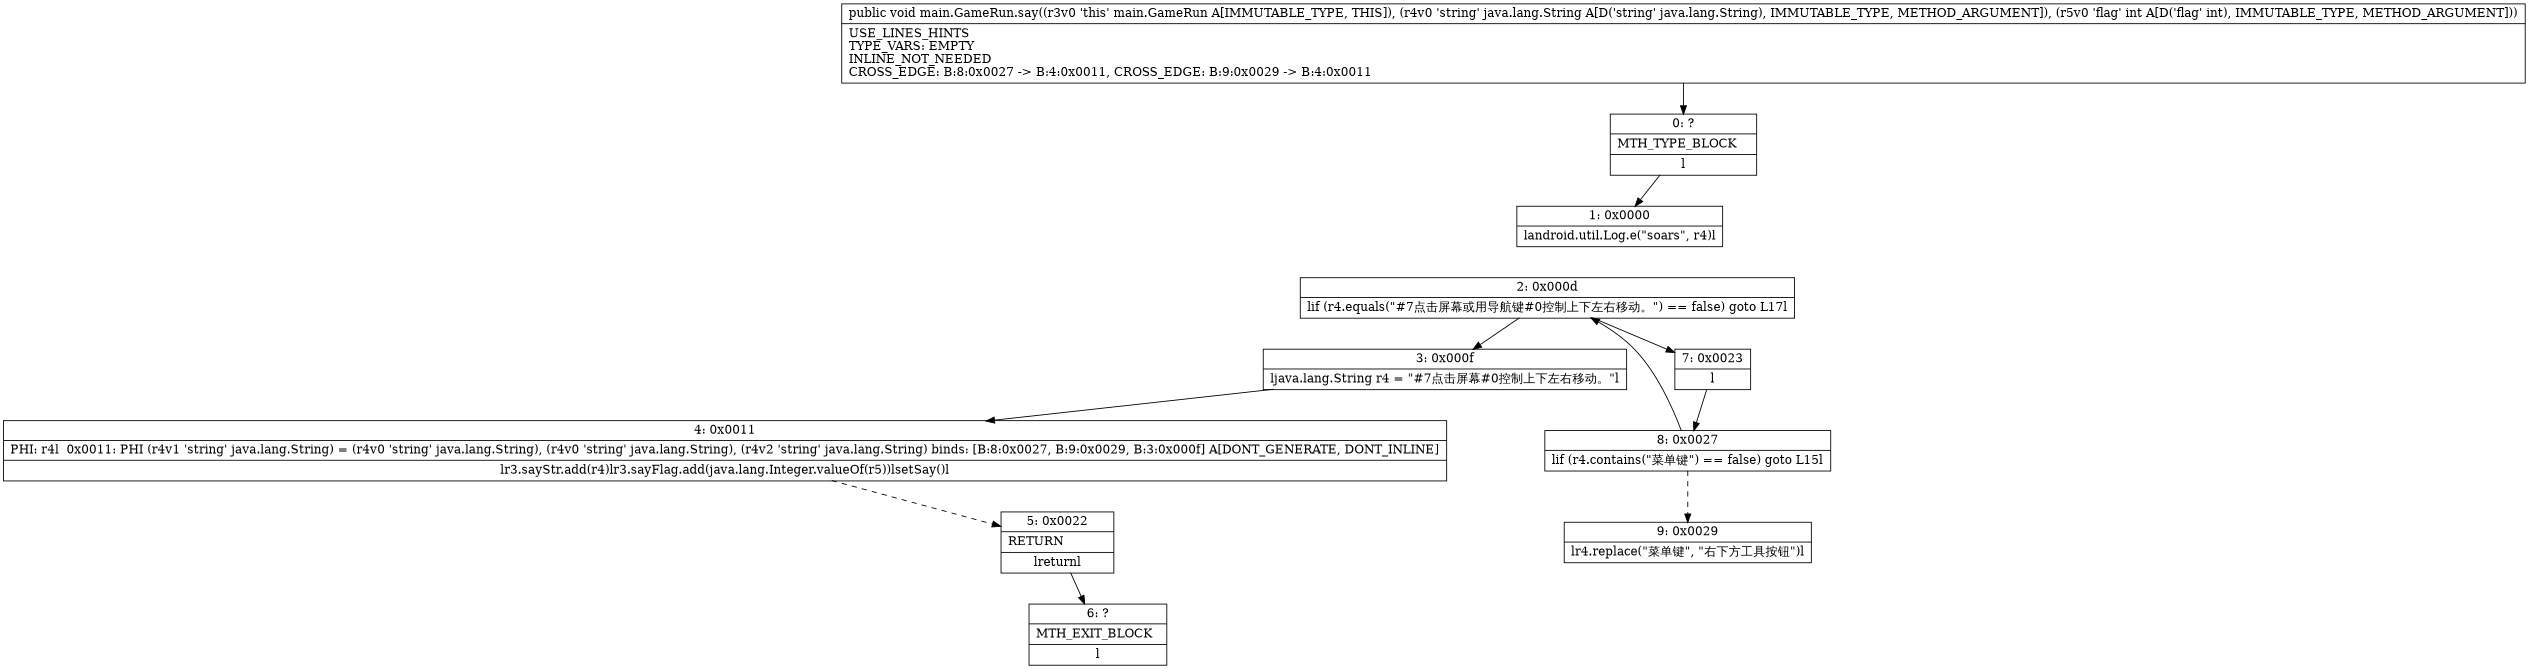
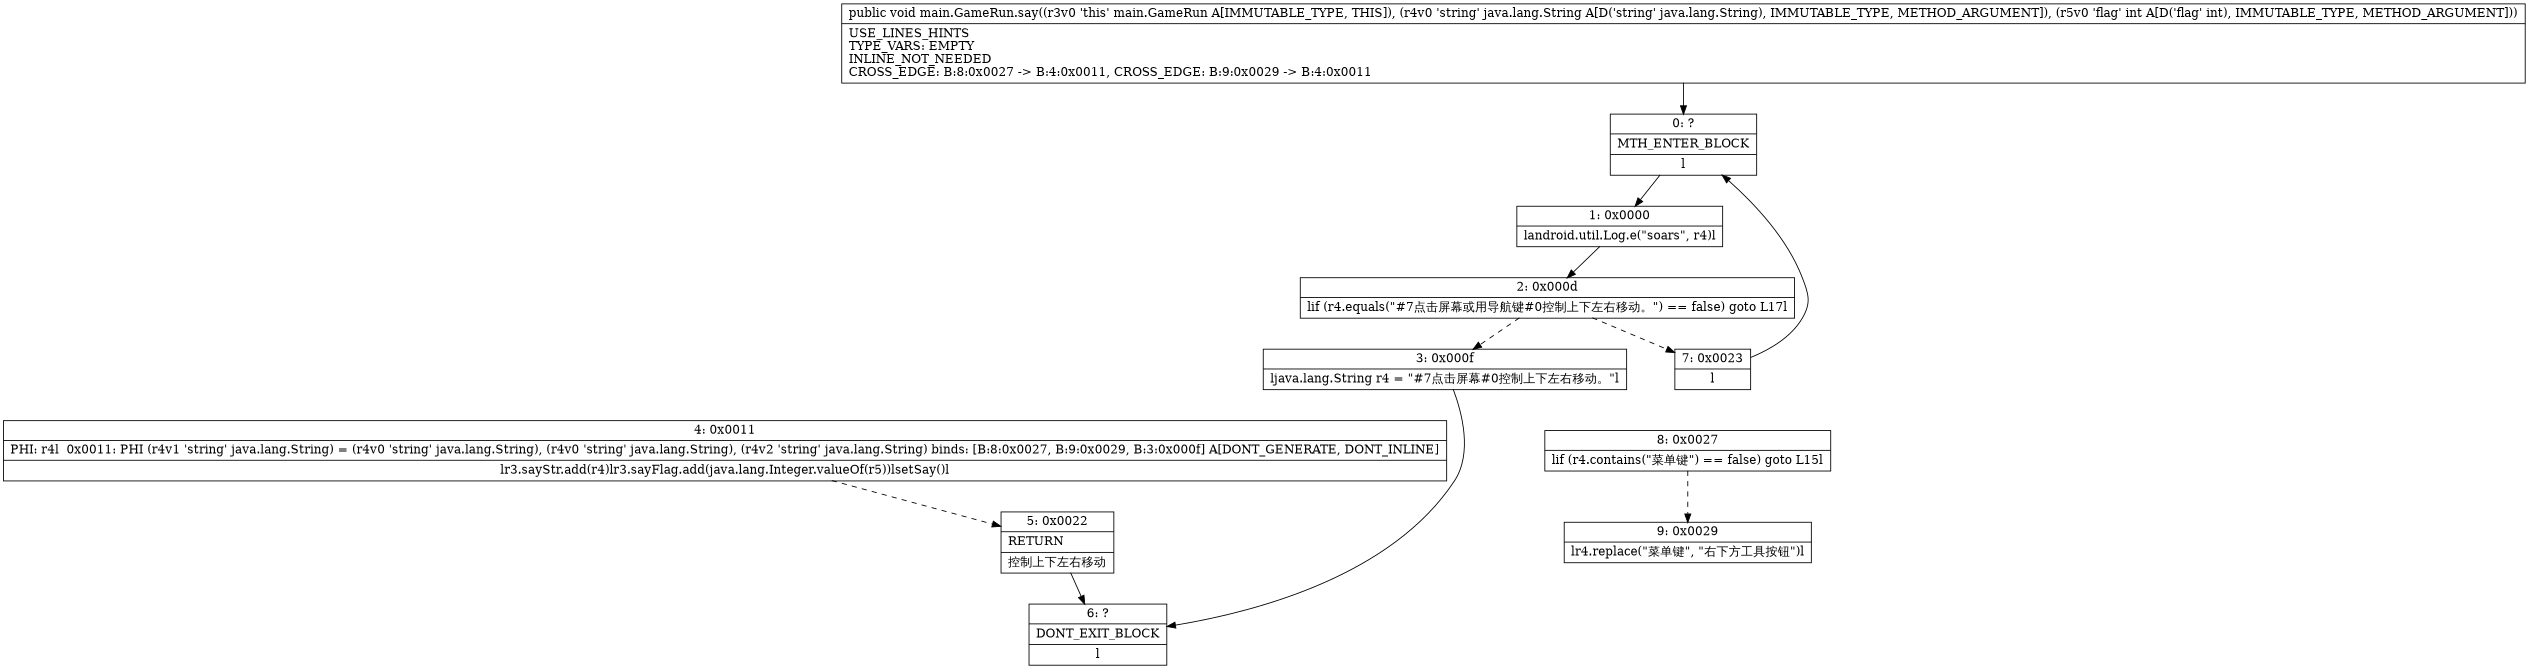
(1677, 144) -> (1683, 144)
(1500, 331) -> (1500, 331)
(1630, 333) -> (1630, 333)
(1650, 369) -> (1587, 259)
(1134, 405) -> (1371, 557)
(1702, 406) -> (1799, 271)
(1057, 562) -> (1057, 562)
(1094, 634) -> (1098, 634)
